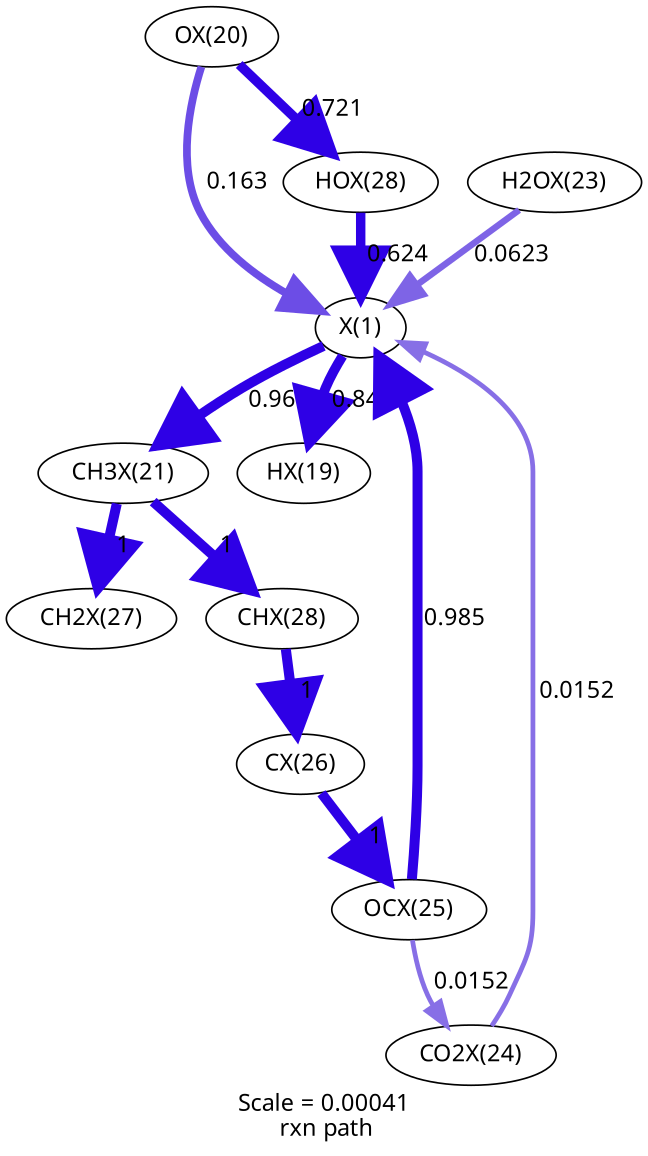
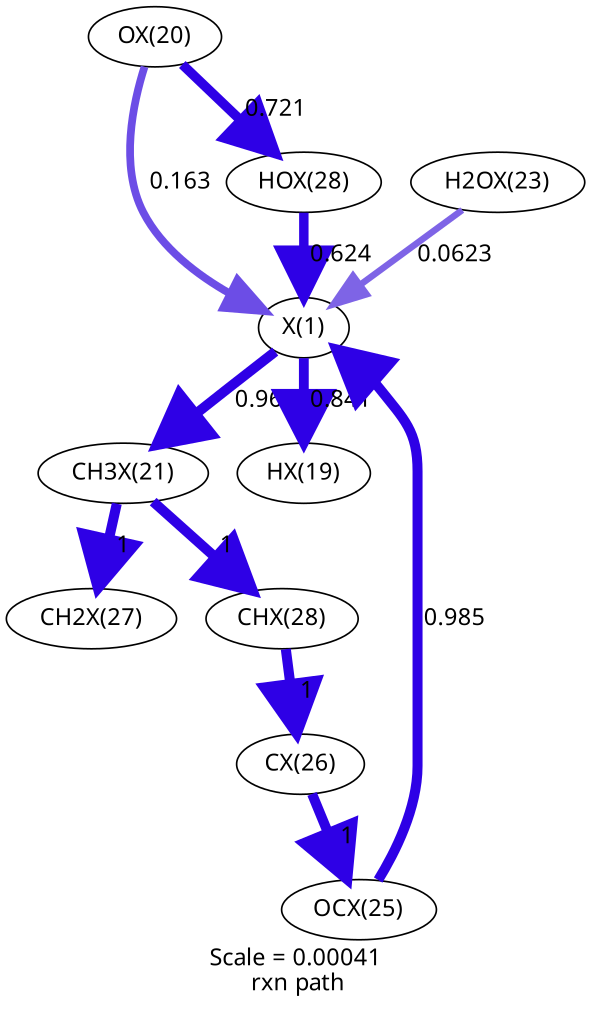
(471, 1055) -> none
